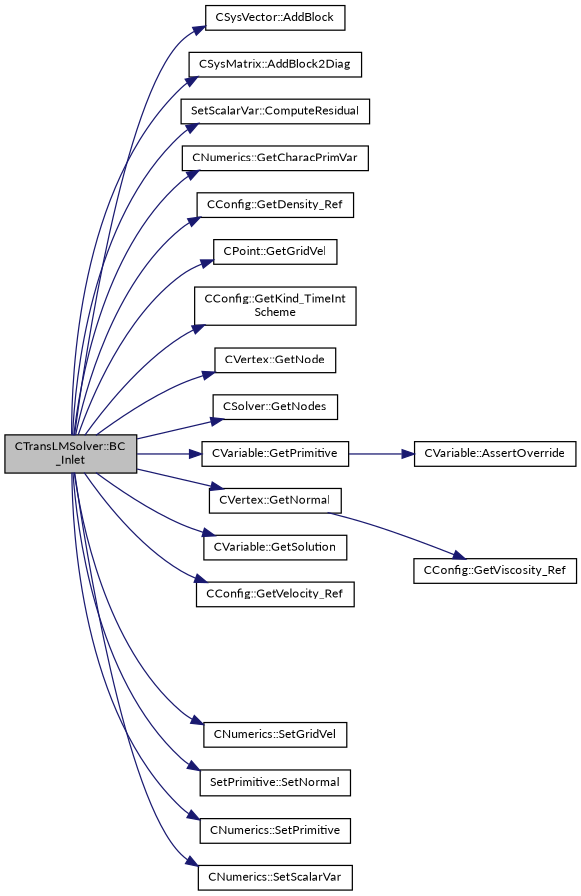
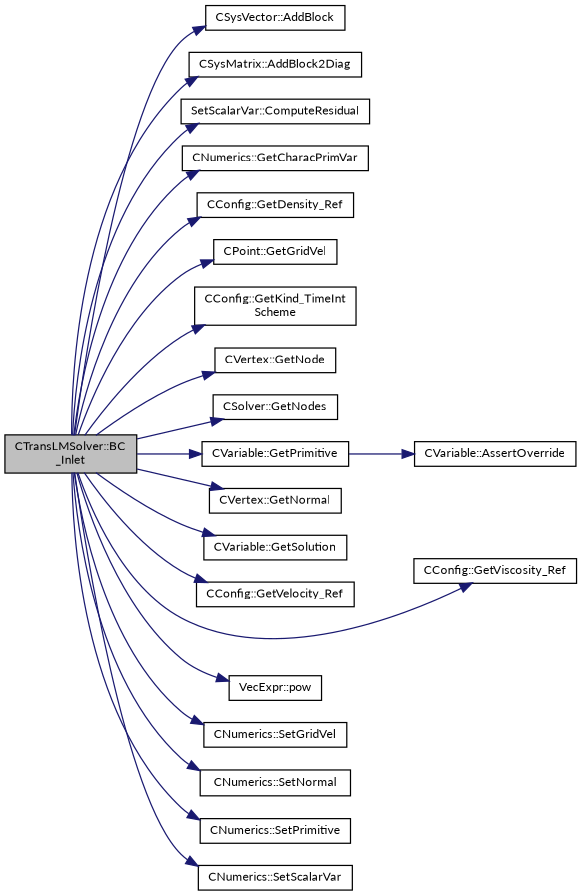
(392, 531) -> (233, 634)
none -> (275, 688)
(275, 783) -> (275, 783)
